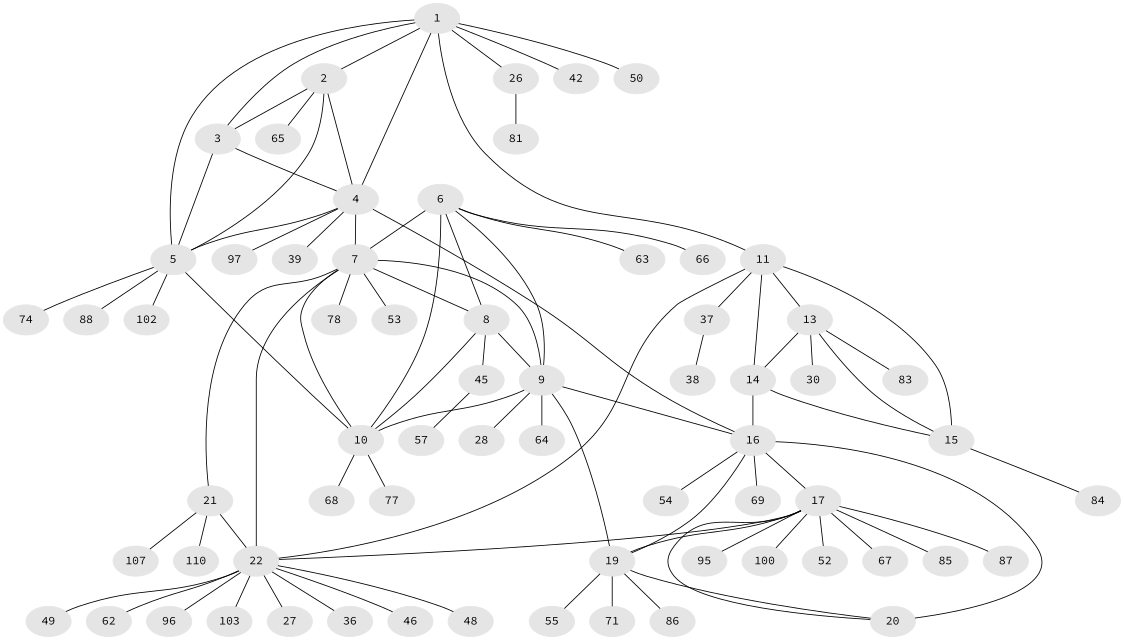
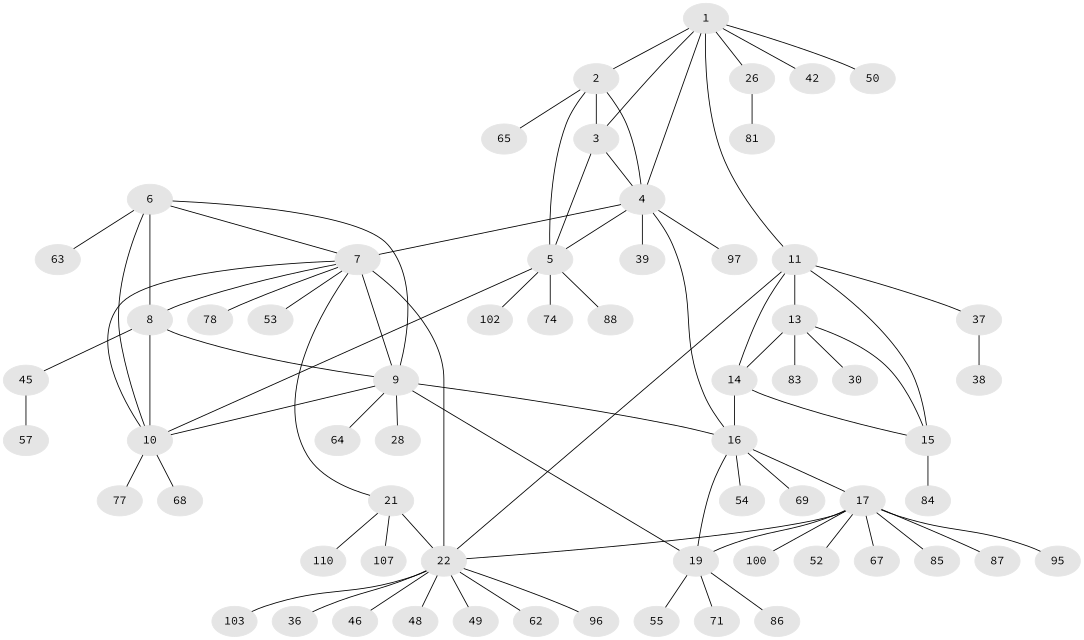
(233, 73) -> none
(703, 260) -> none
(290, 621) -> none
(893, 621) -> none
